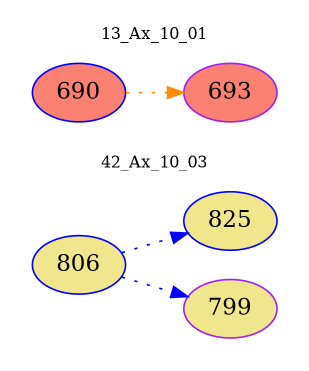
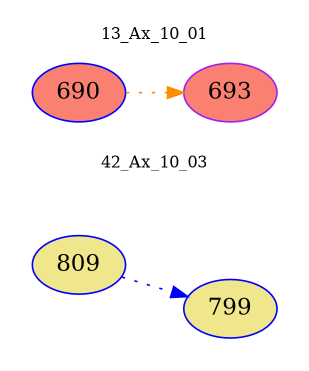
(230, 221) -> none
(79, 265) -> (79, 265)
(230, 309) -> (230, 309)
